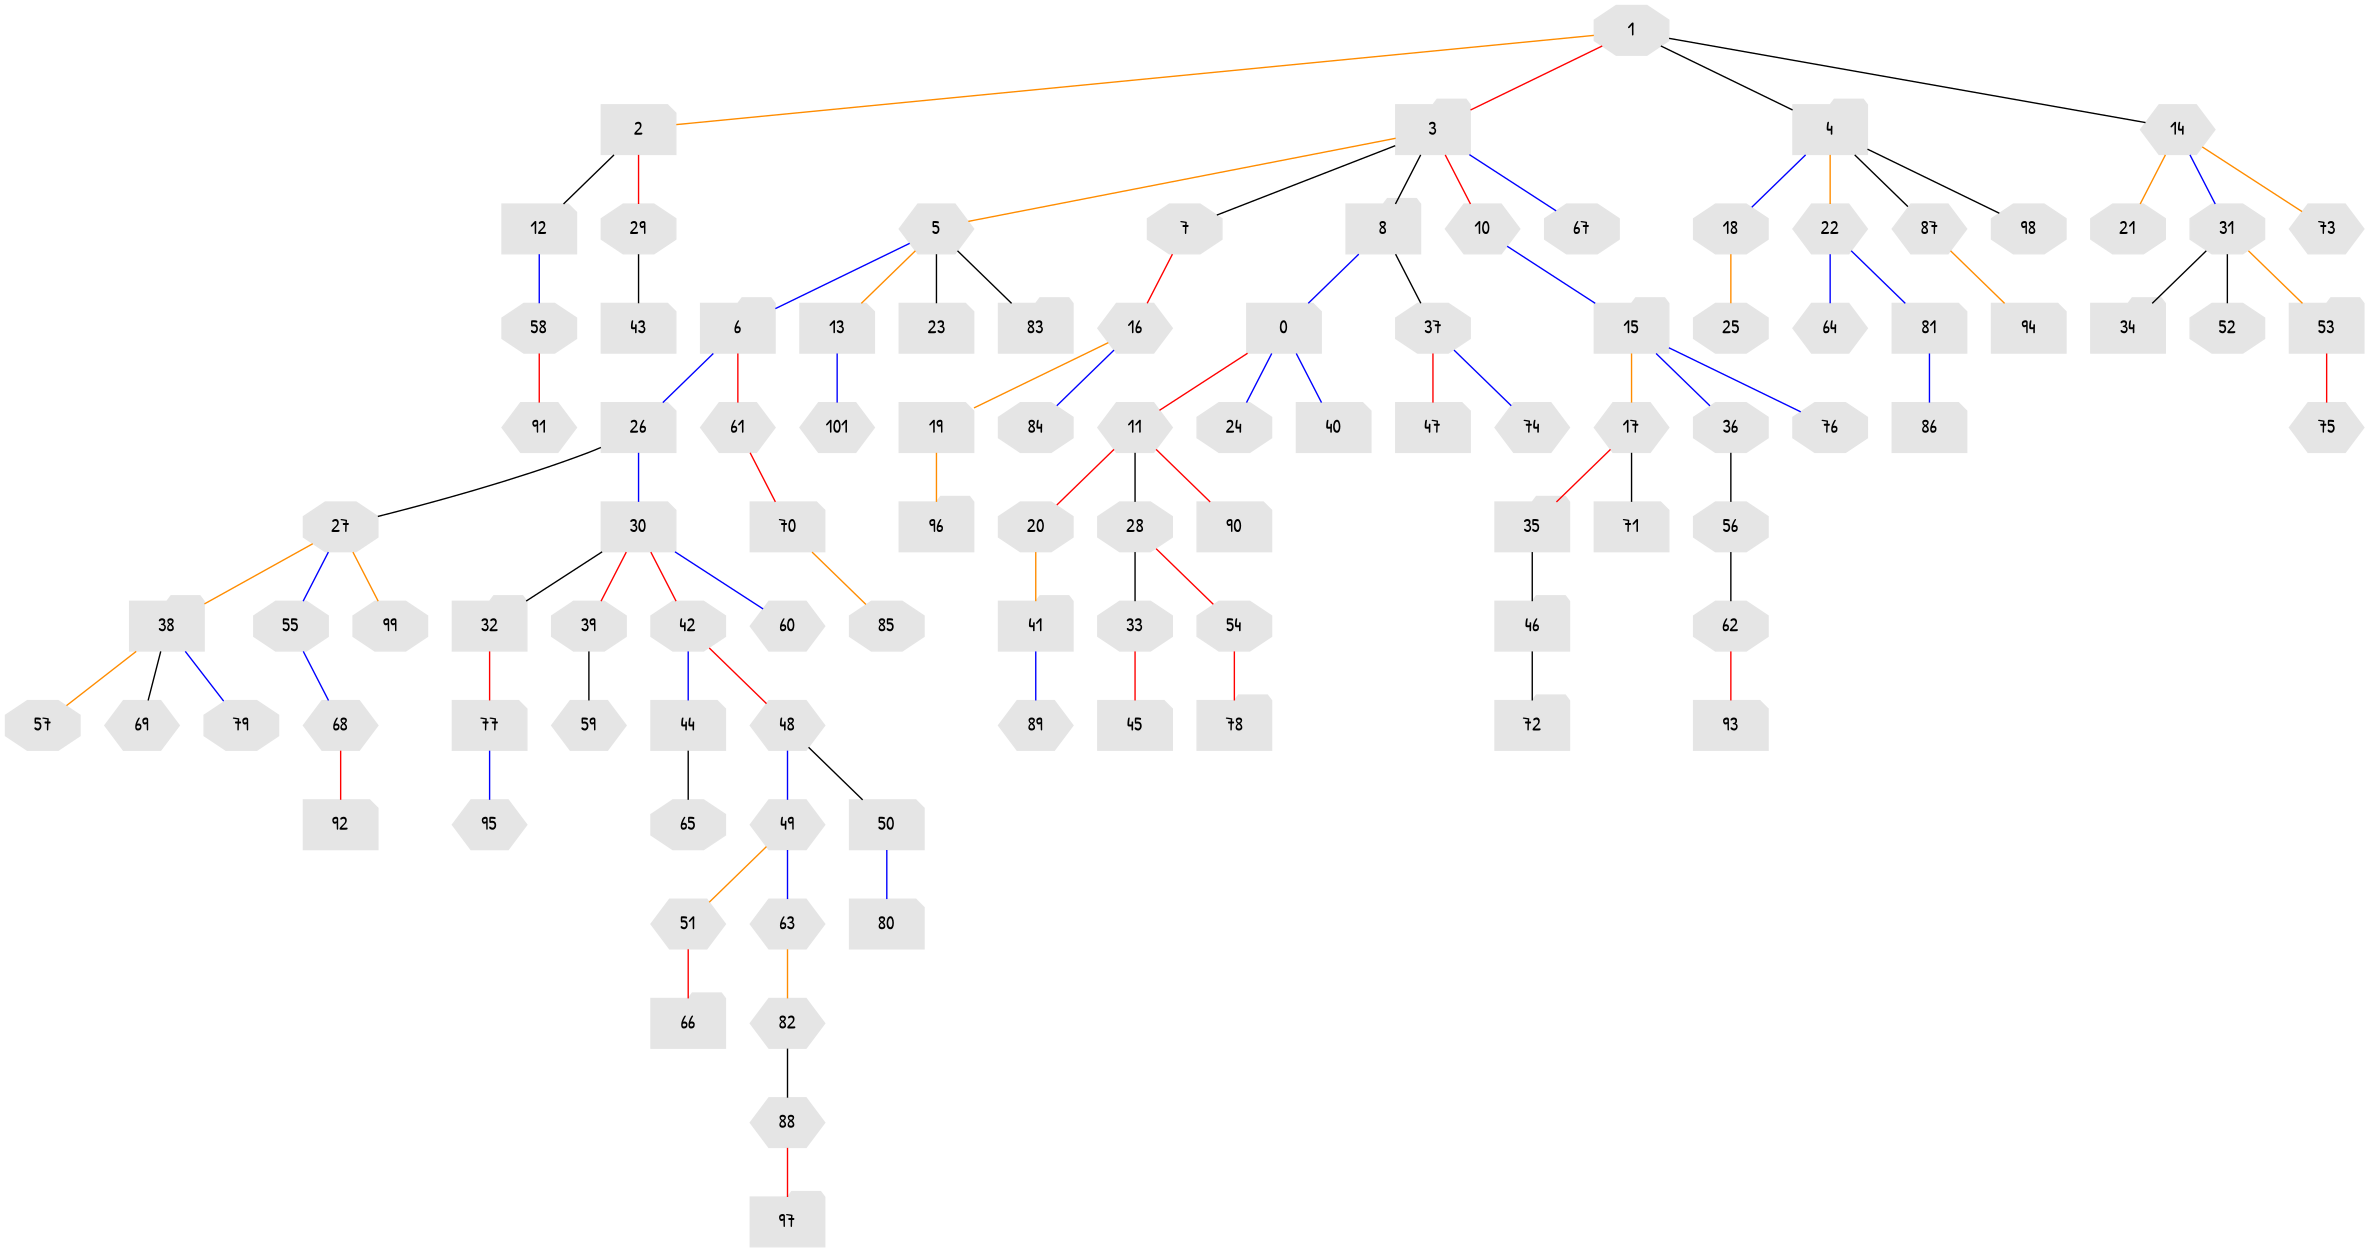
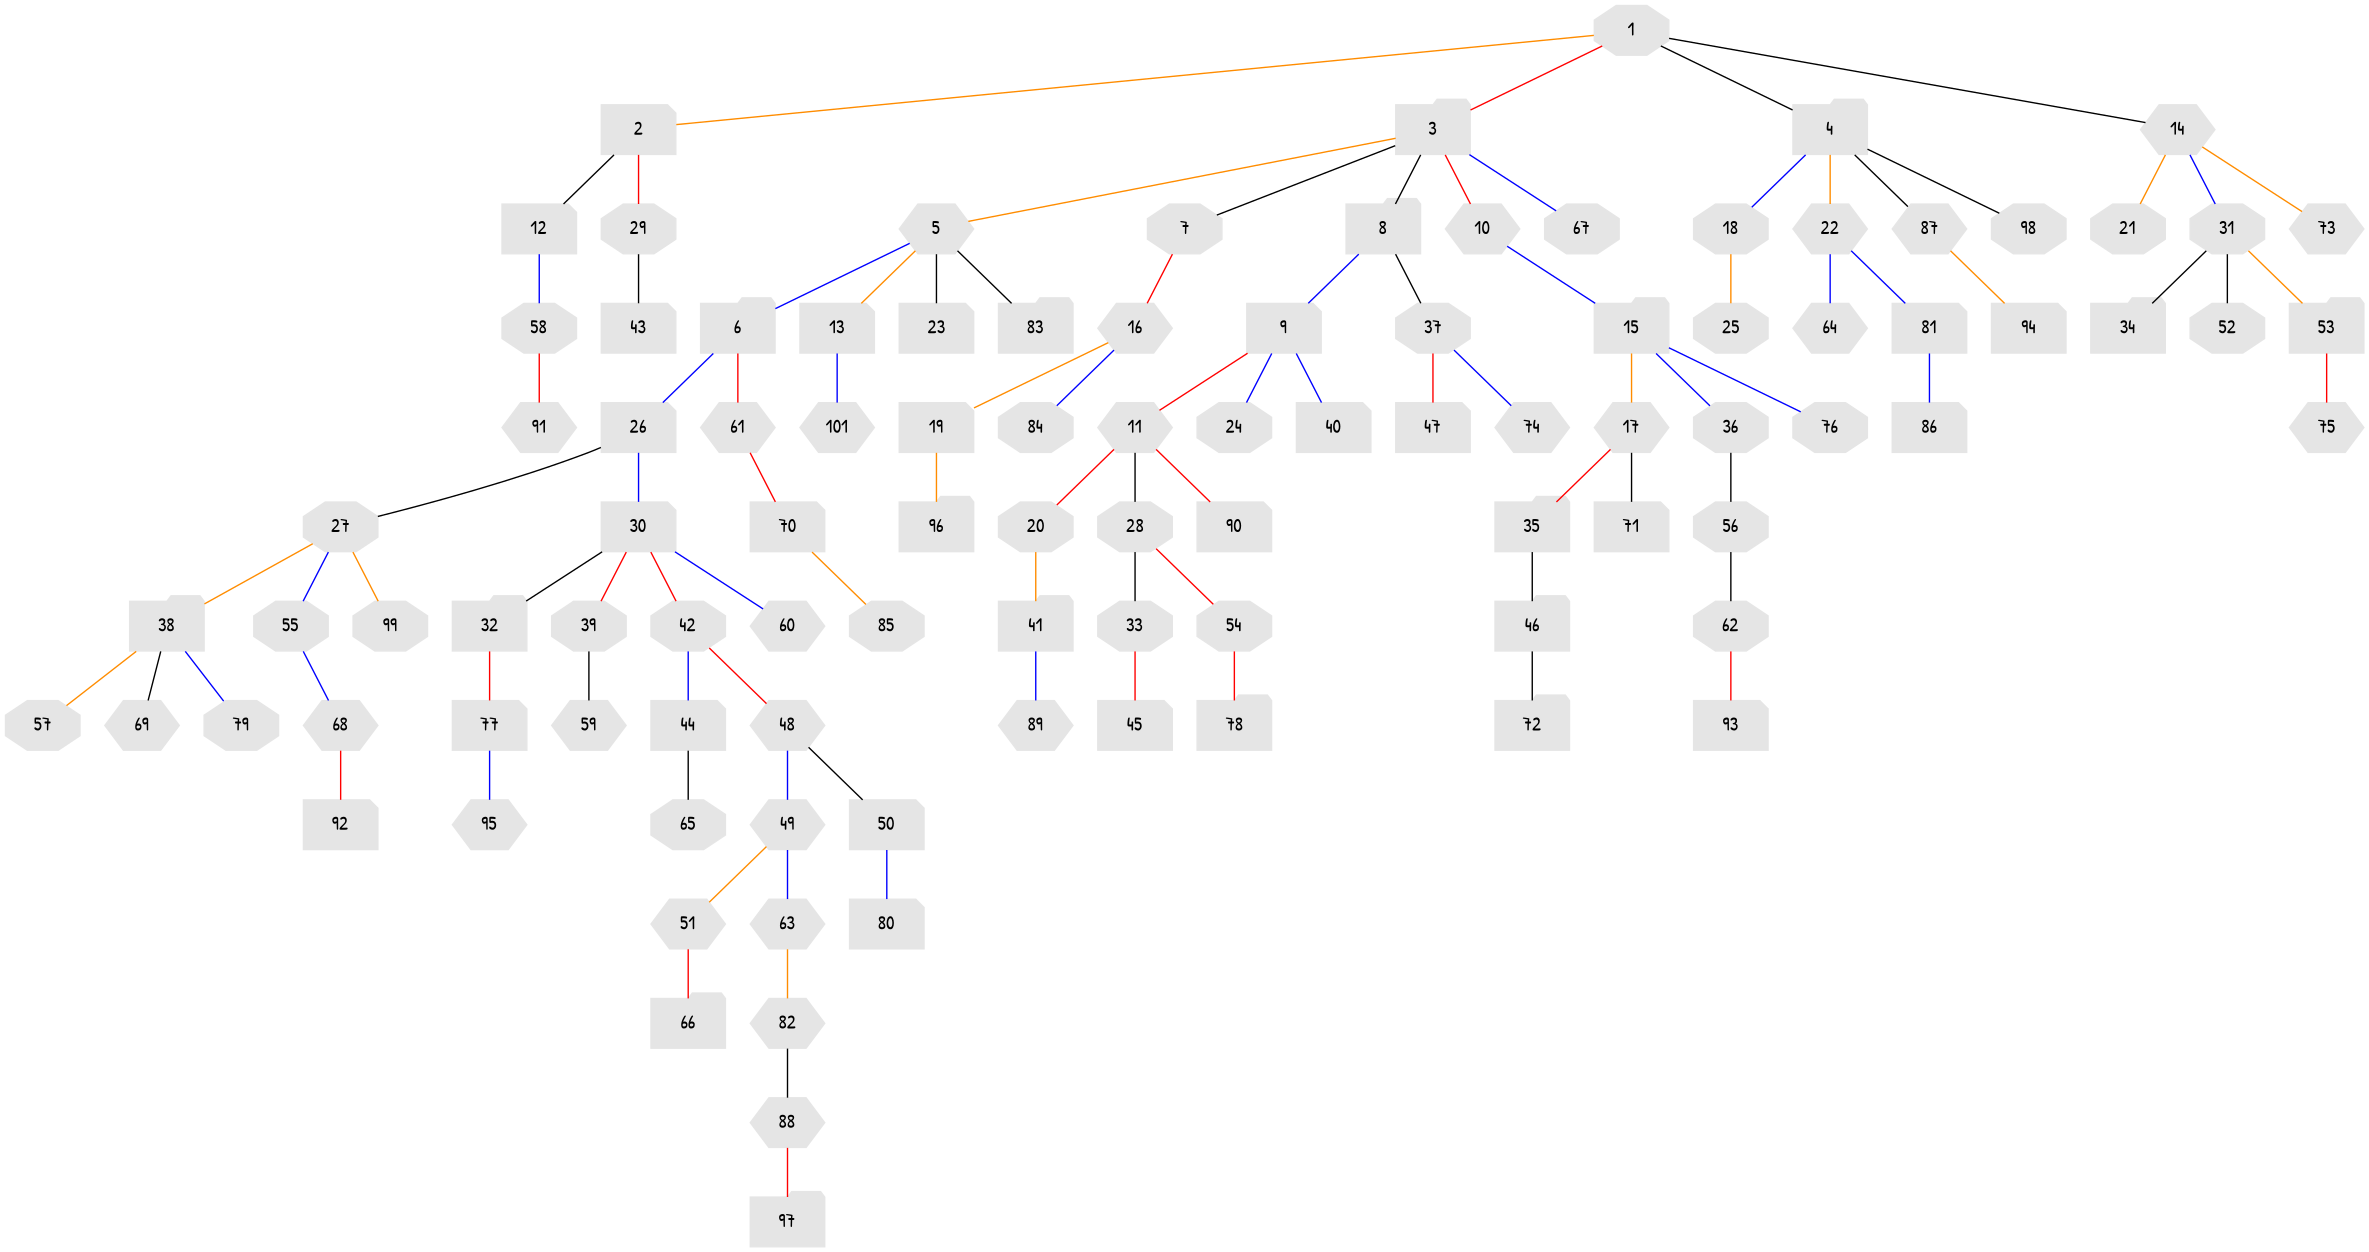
(1284, 328) -> (1284, 328)
